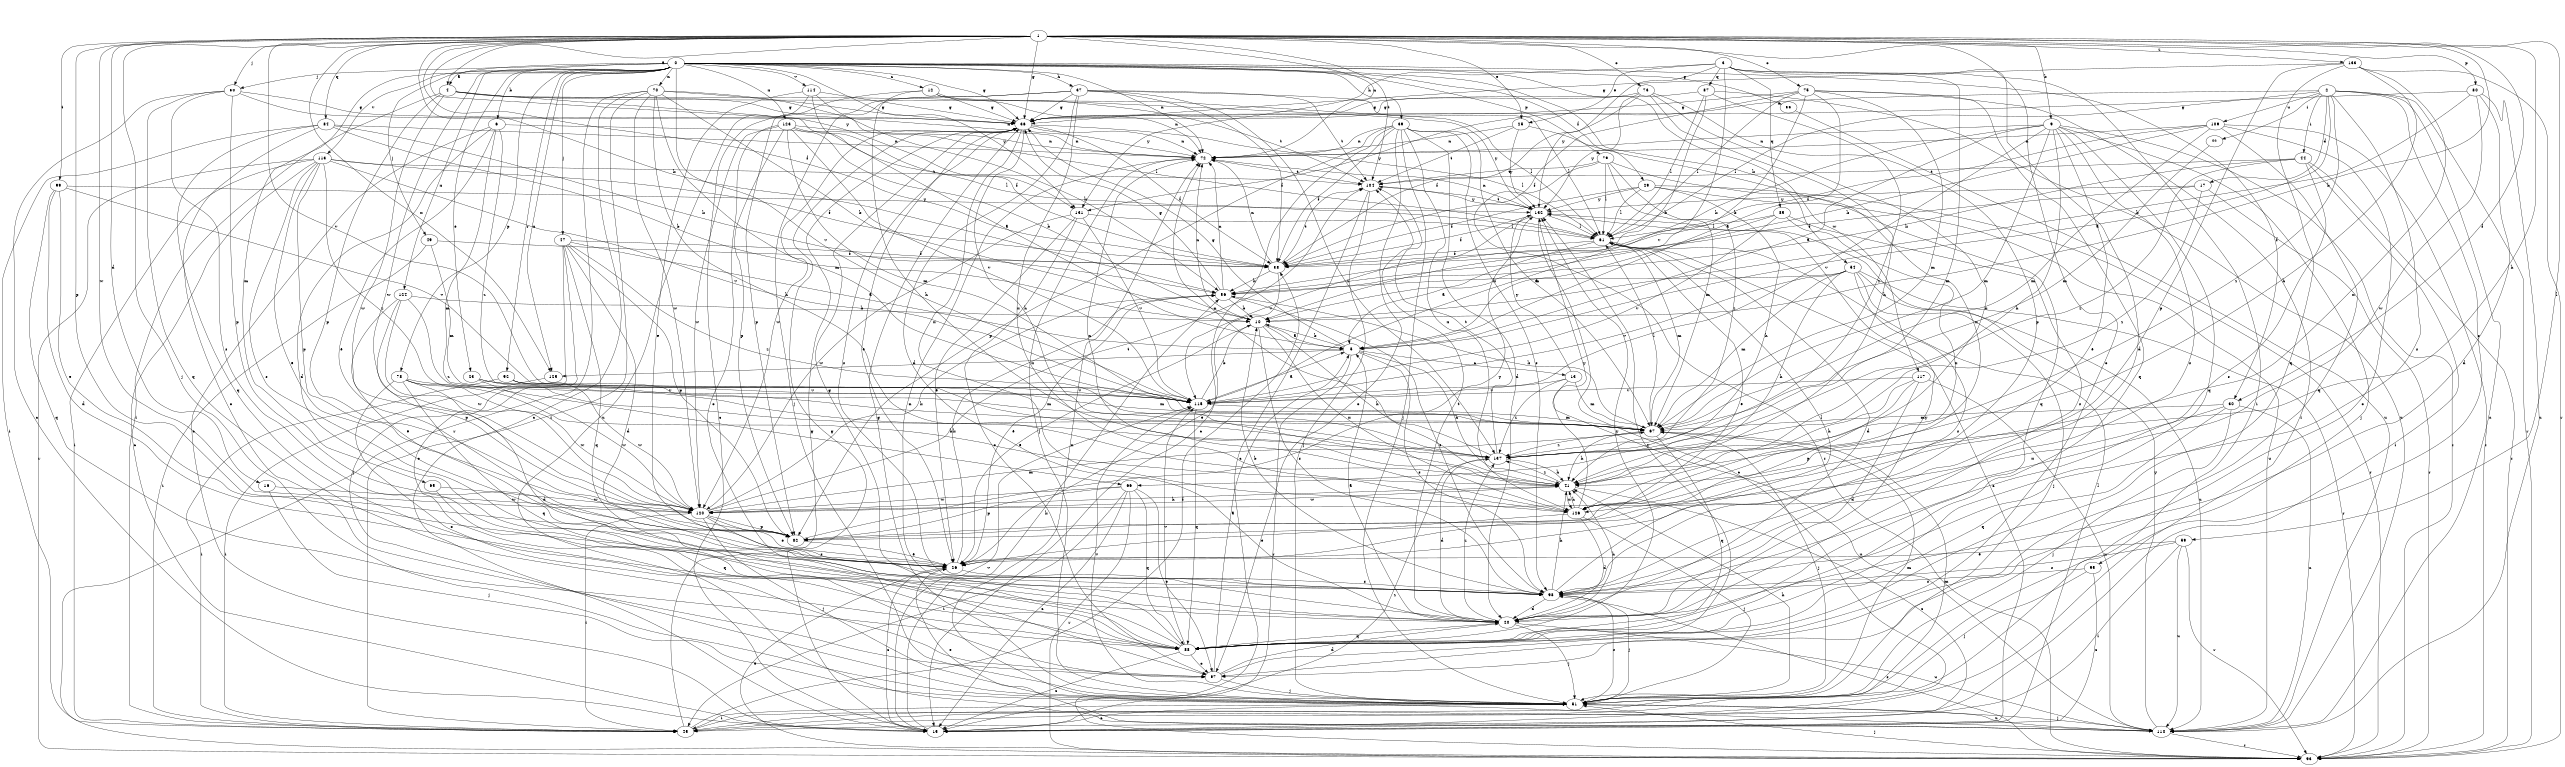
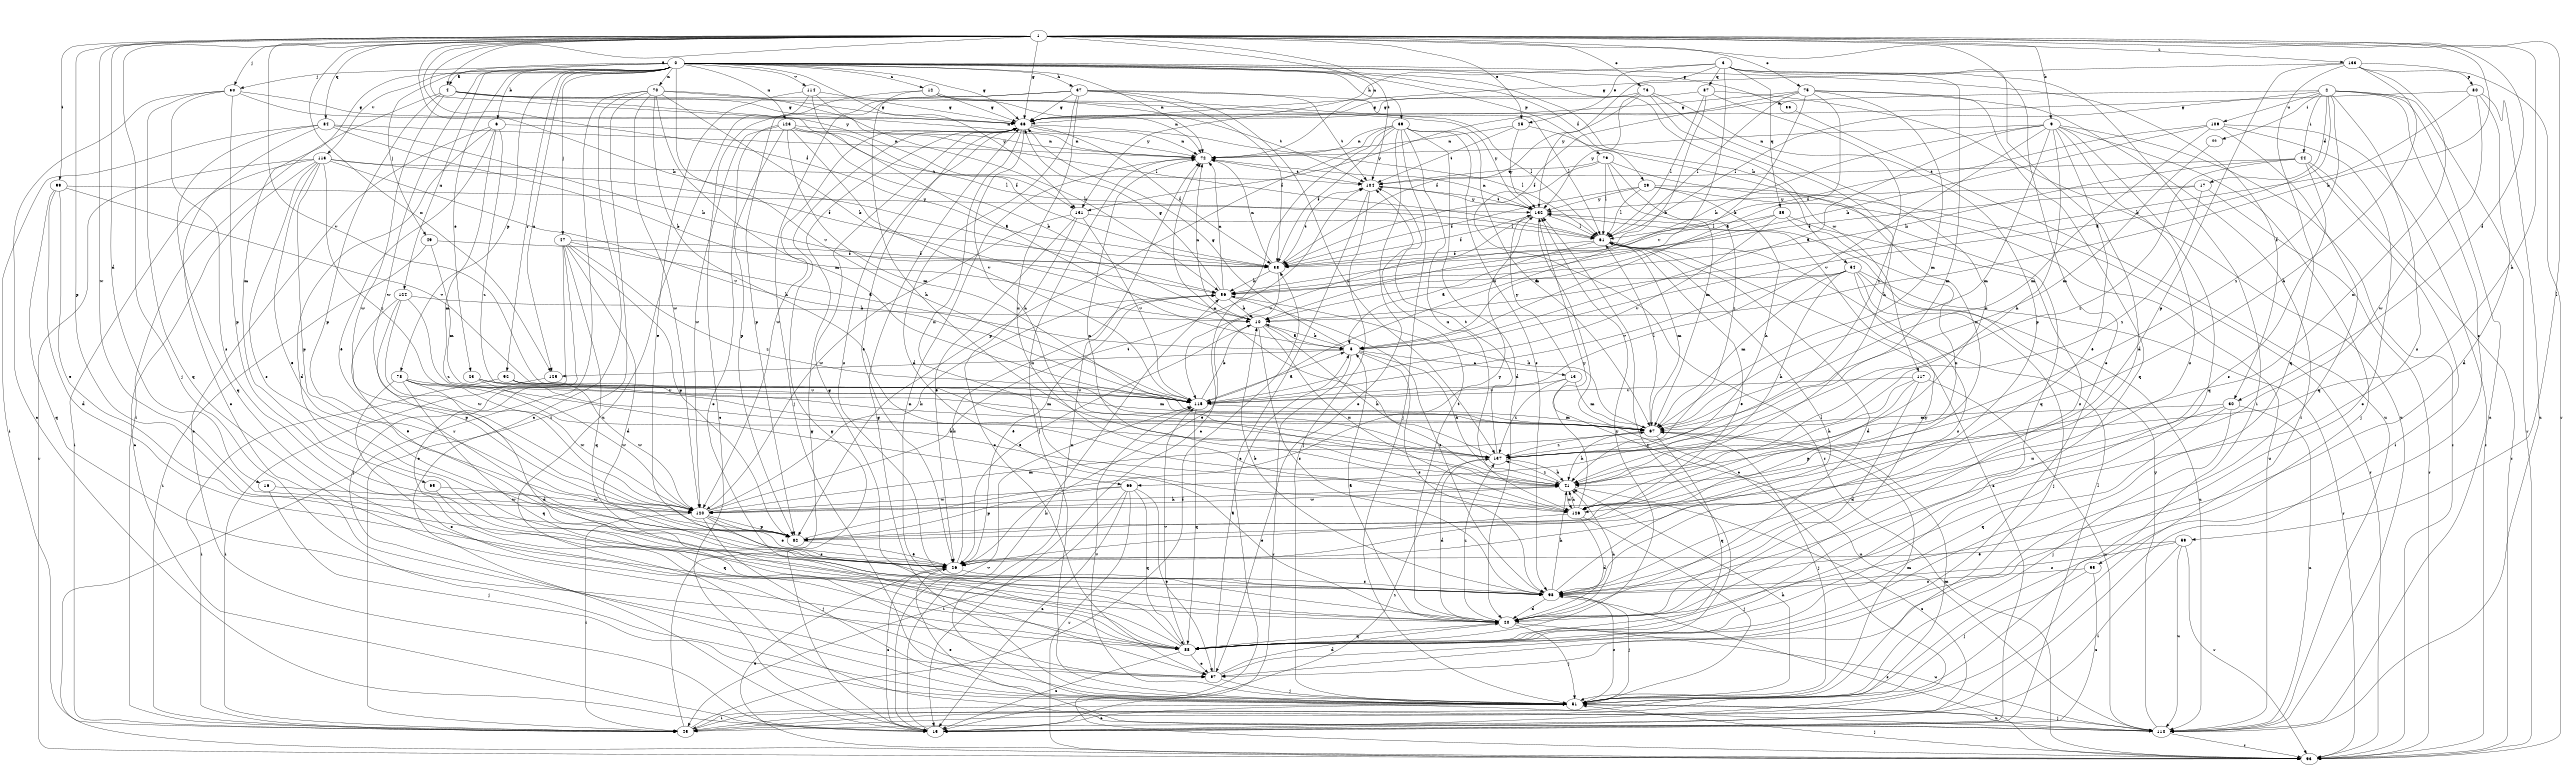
(1767, 41) -> (2418, 66)
(1711, 149) -> none
